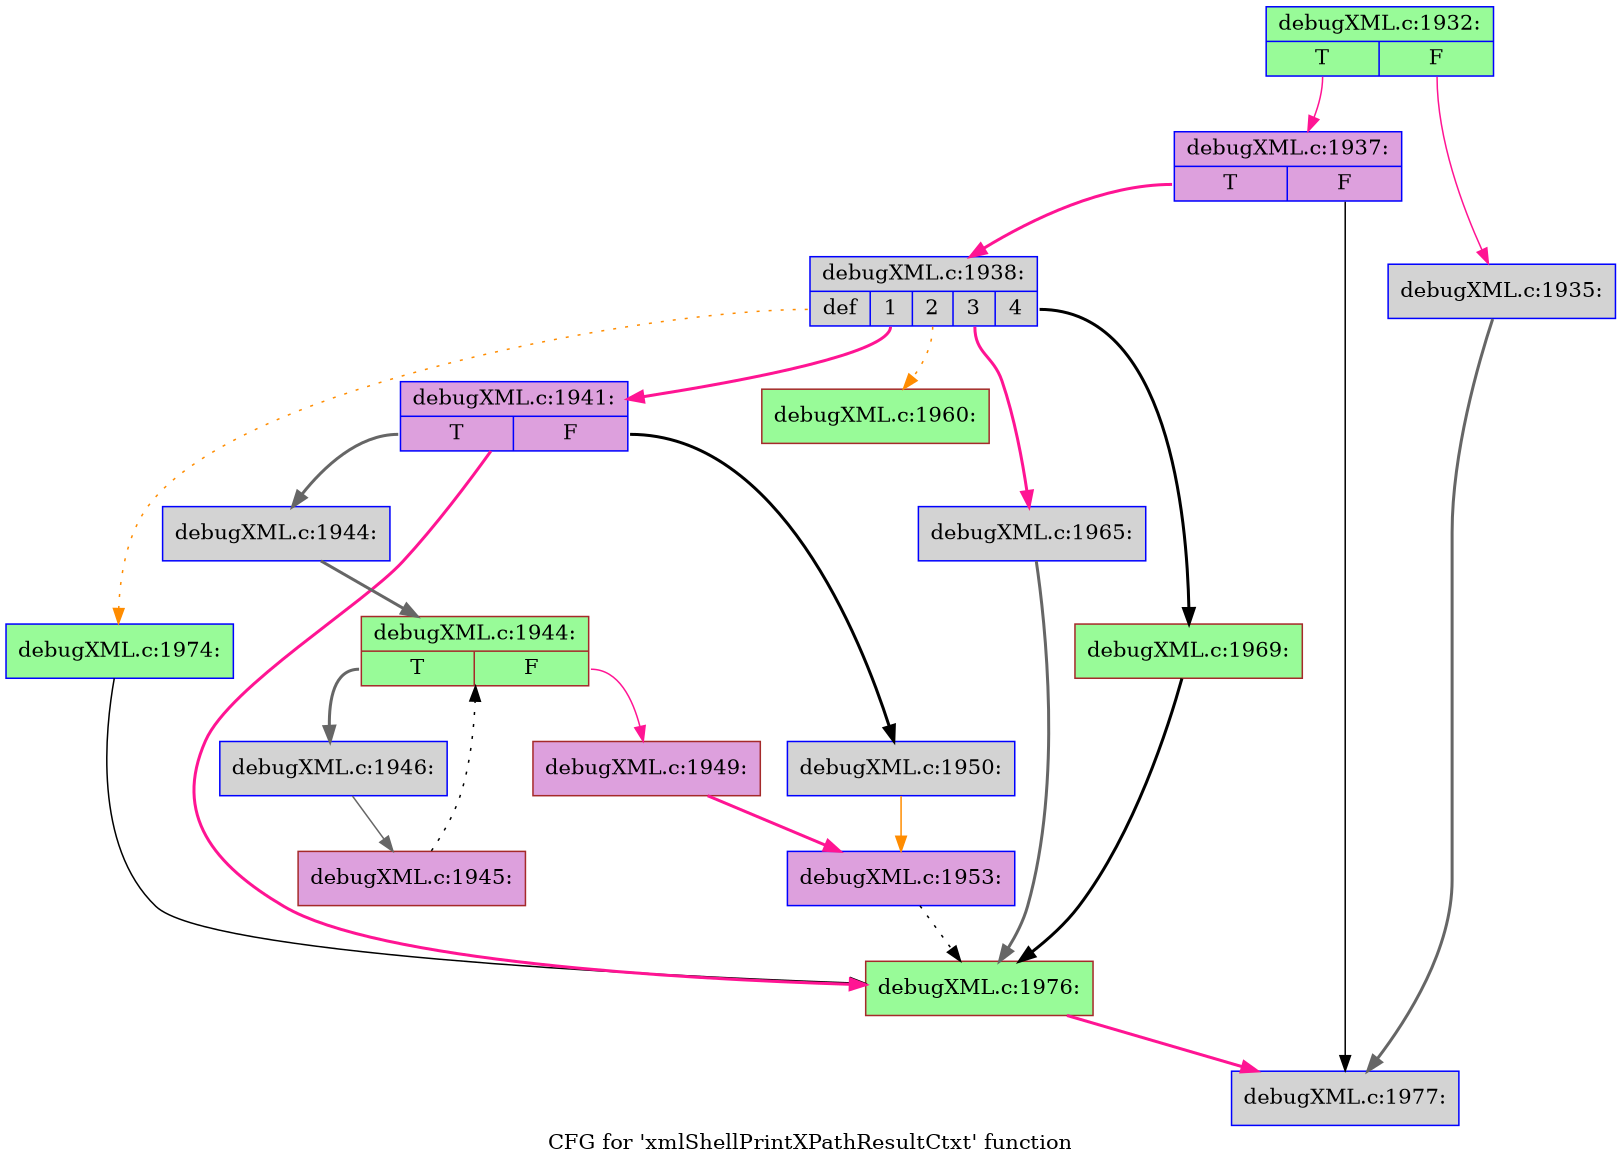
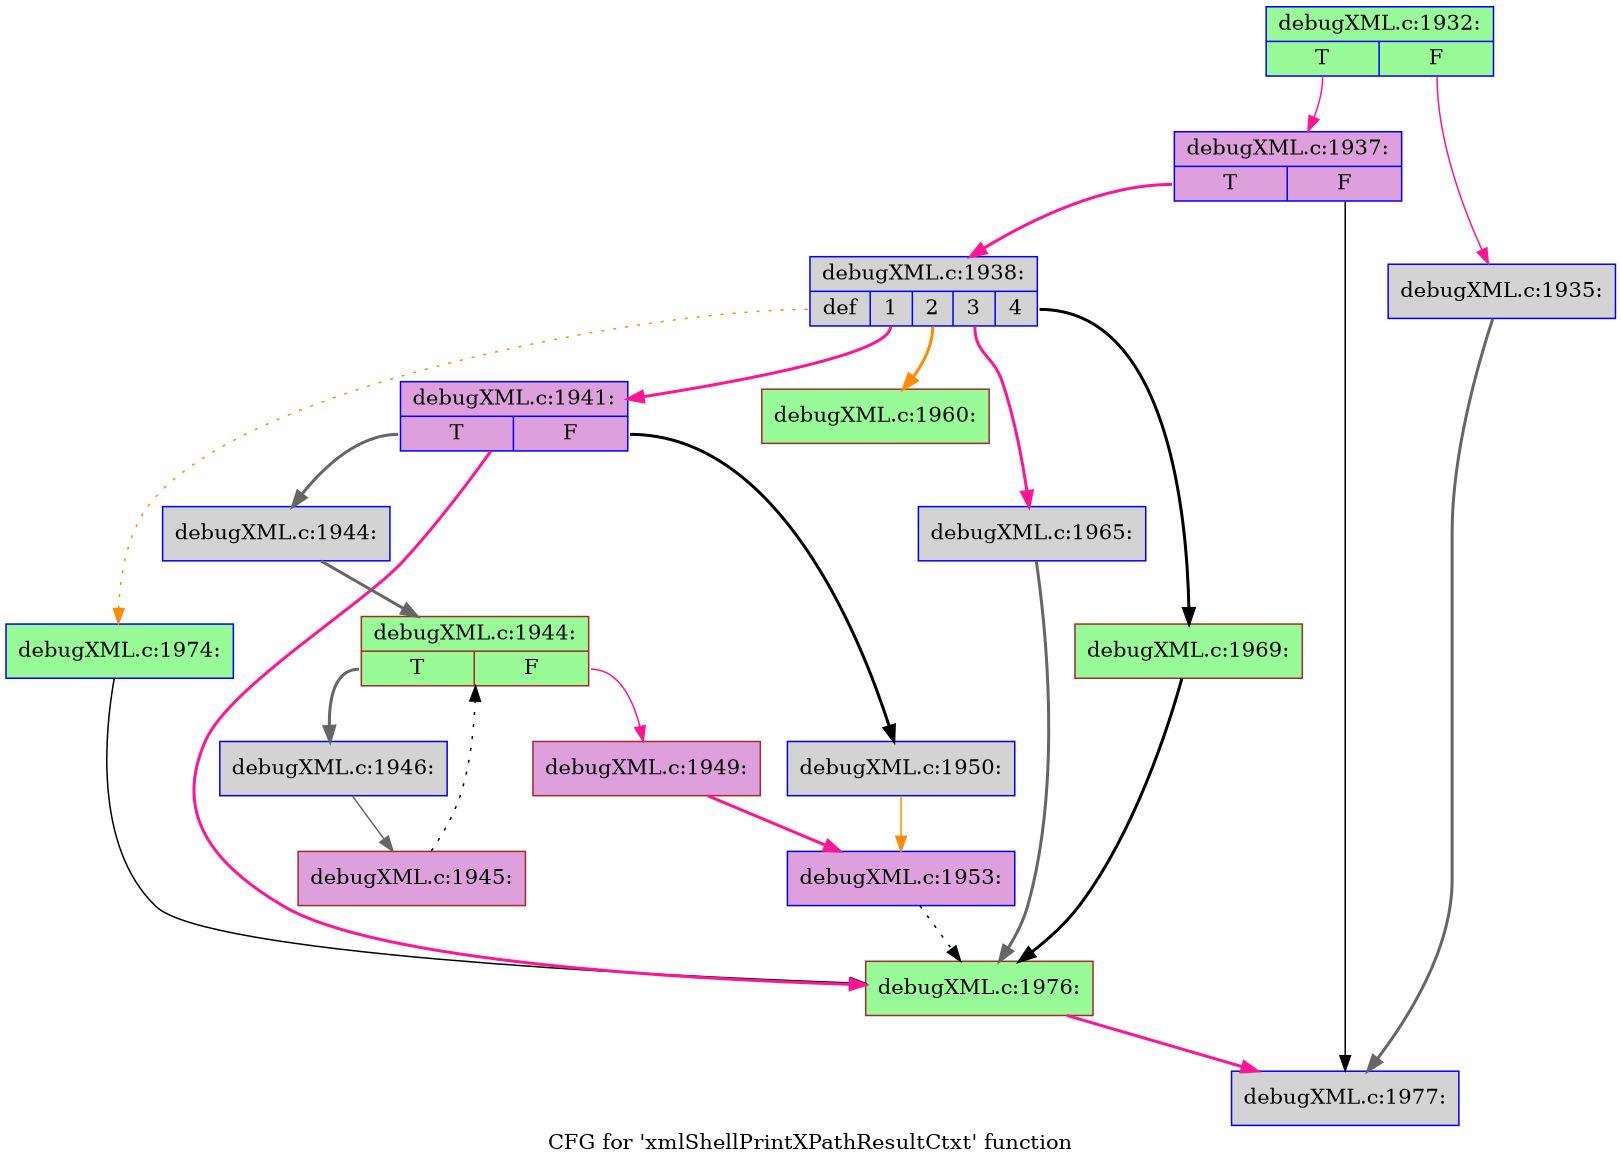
(927, 353) -> (927, 353)
